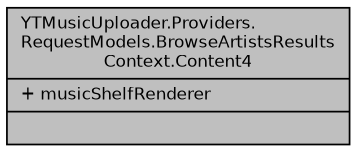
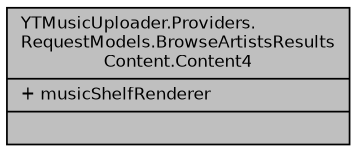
(178, 61) -> (178, 61)
